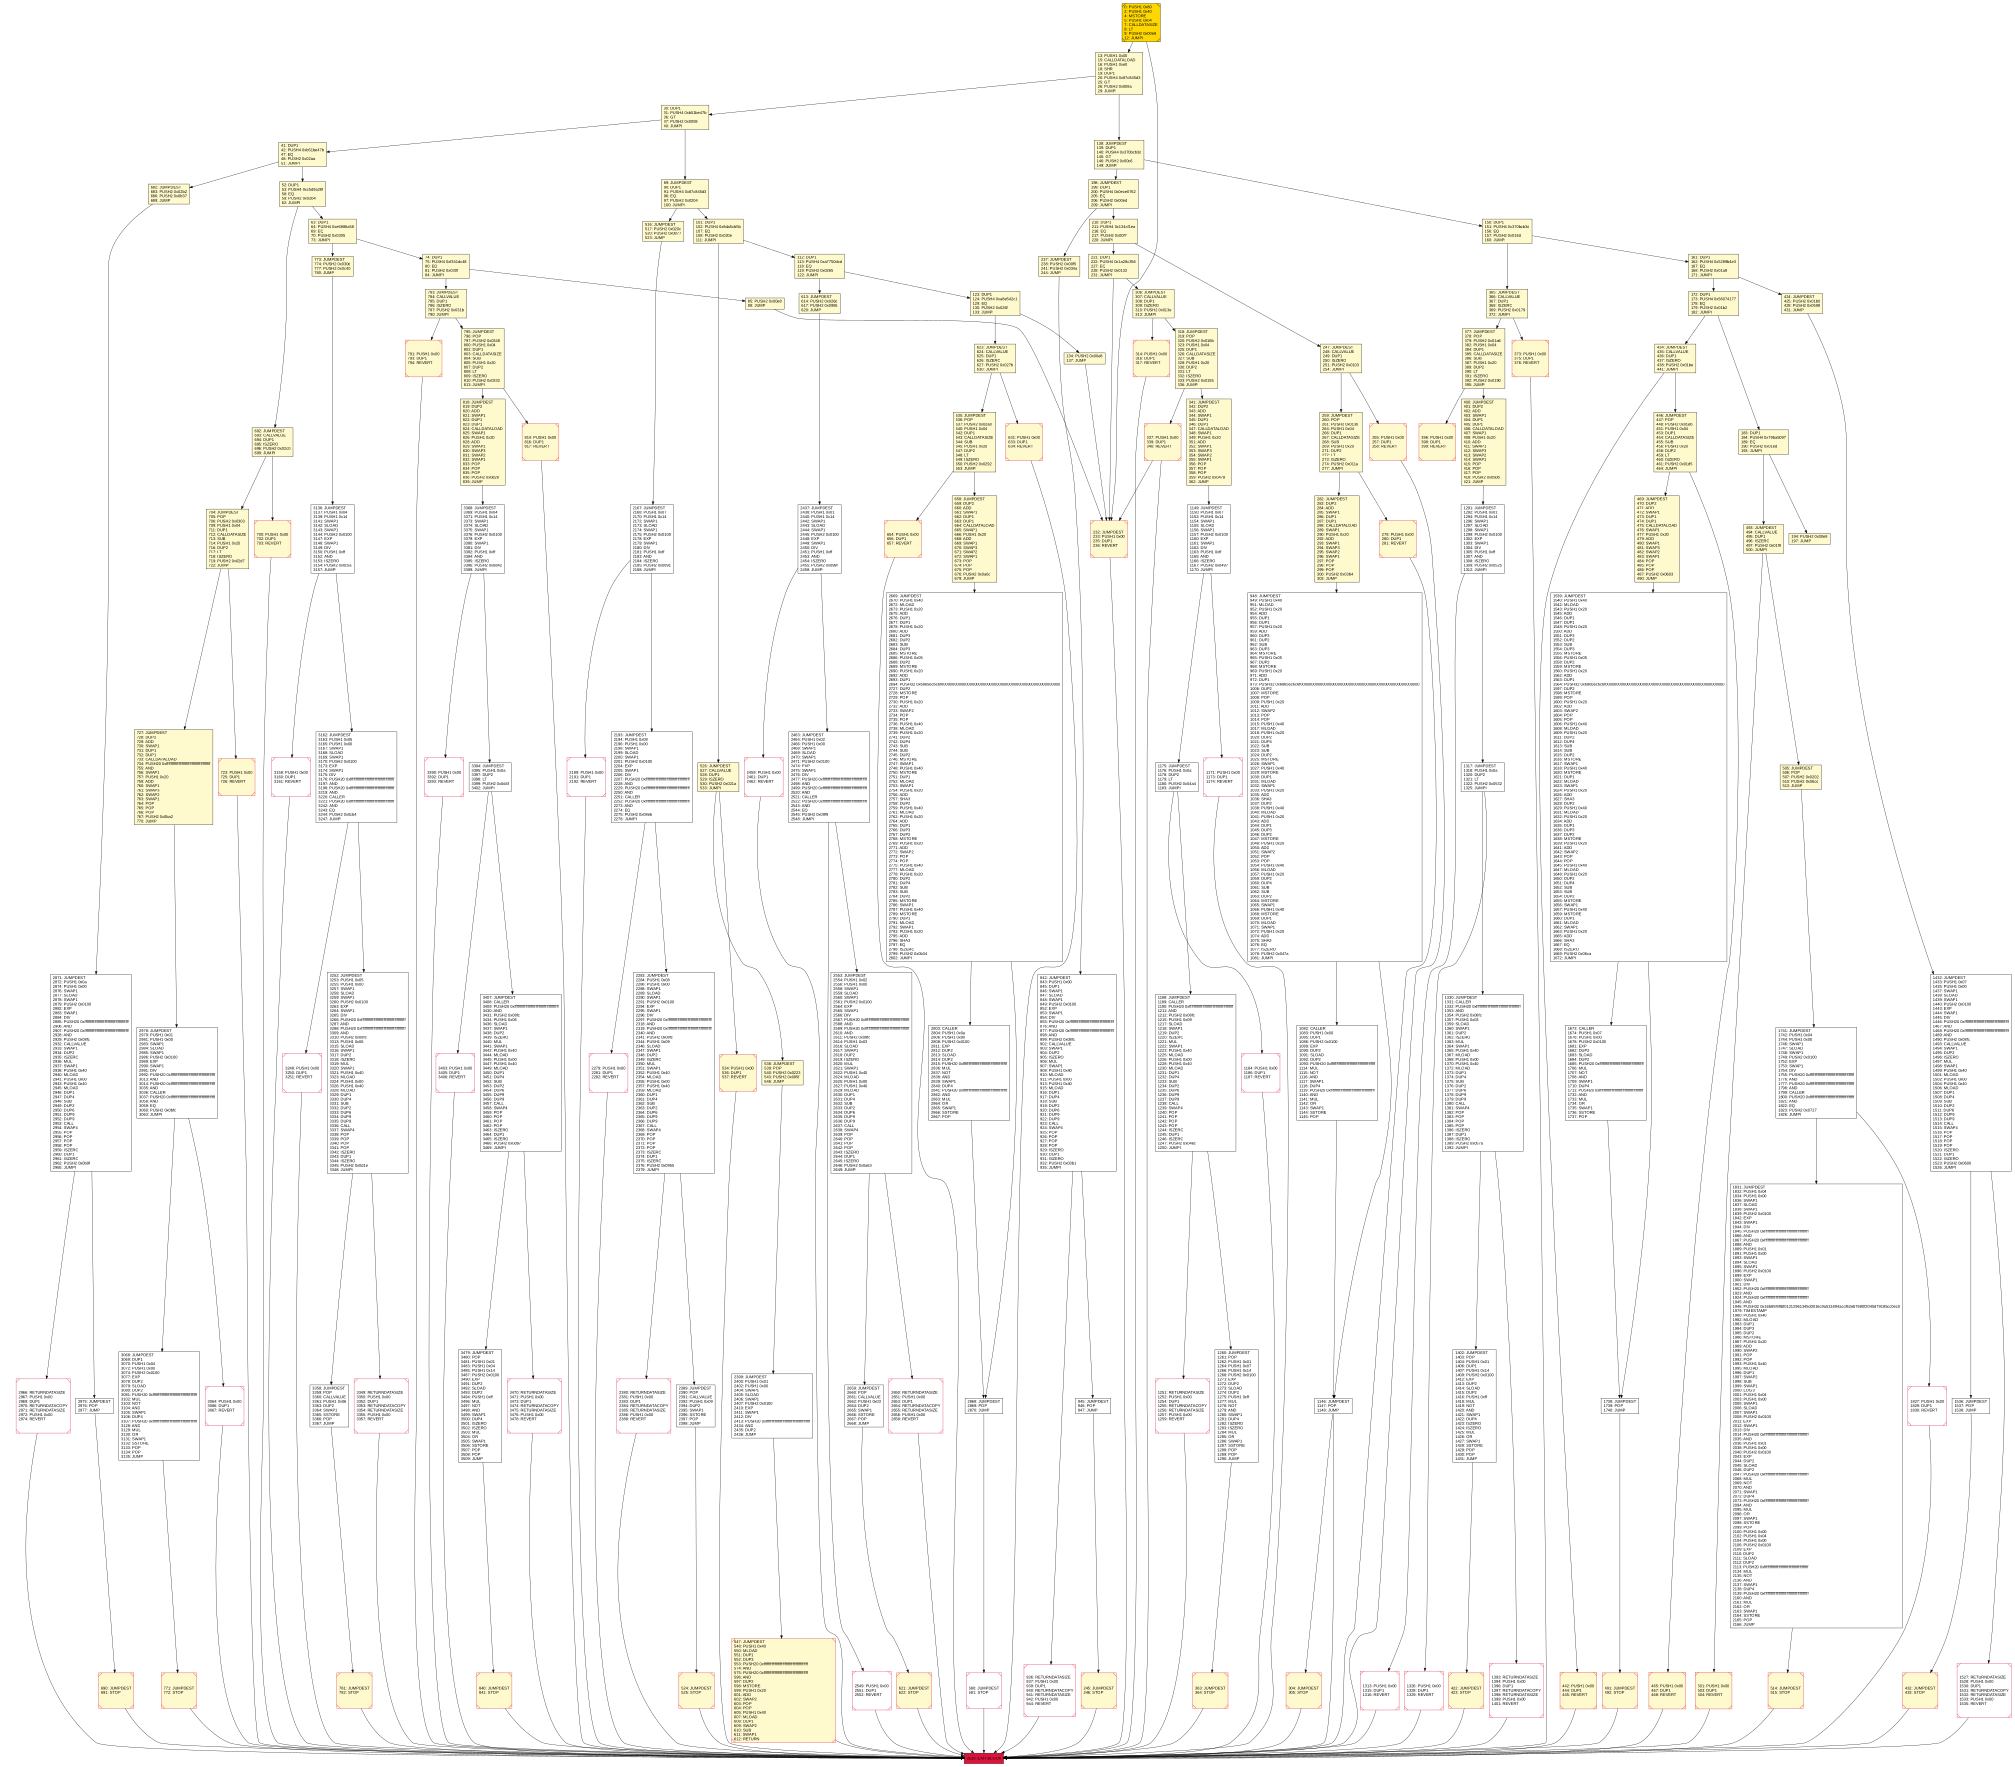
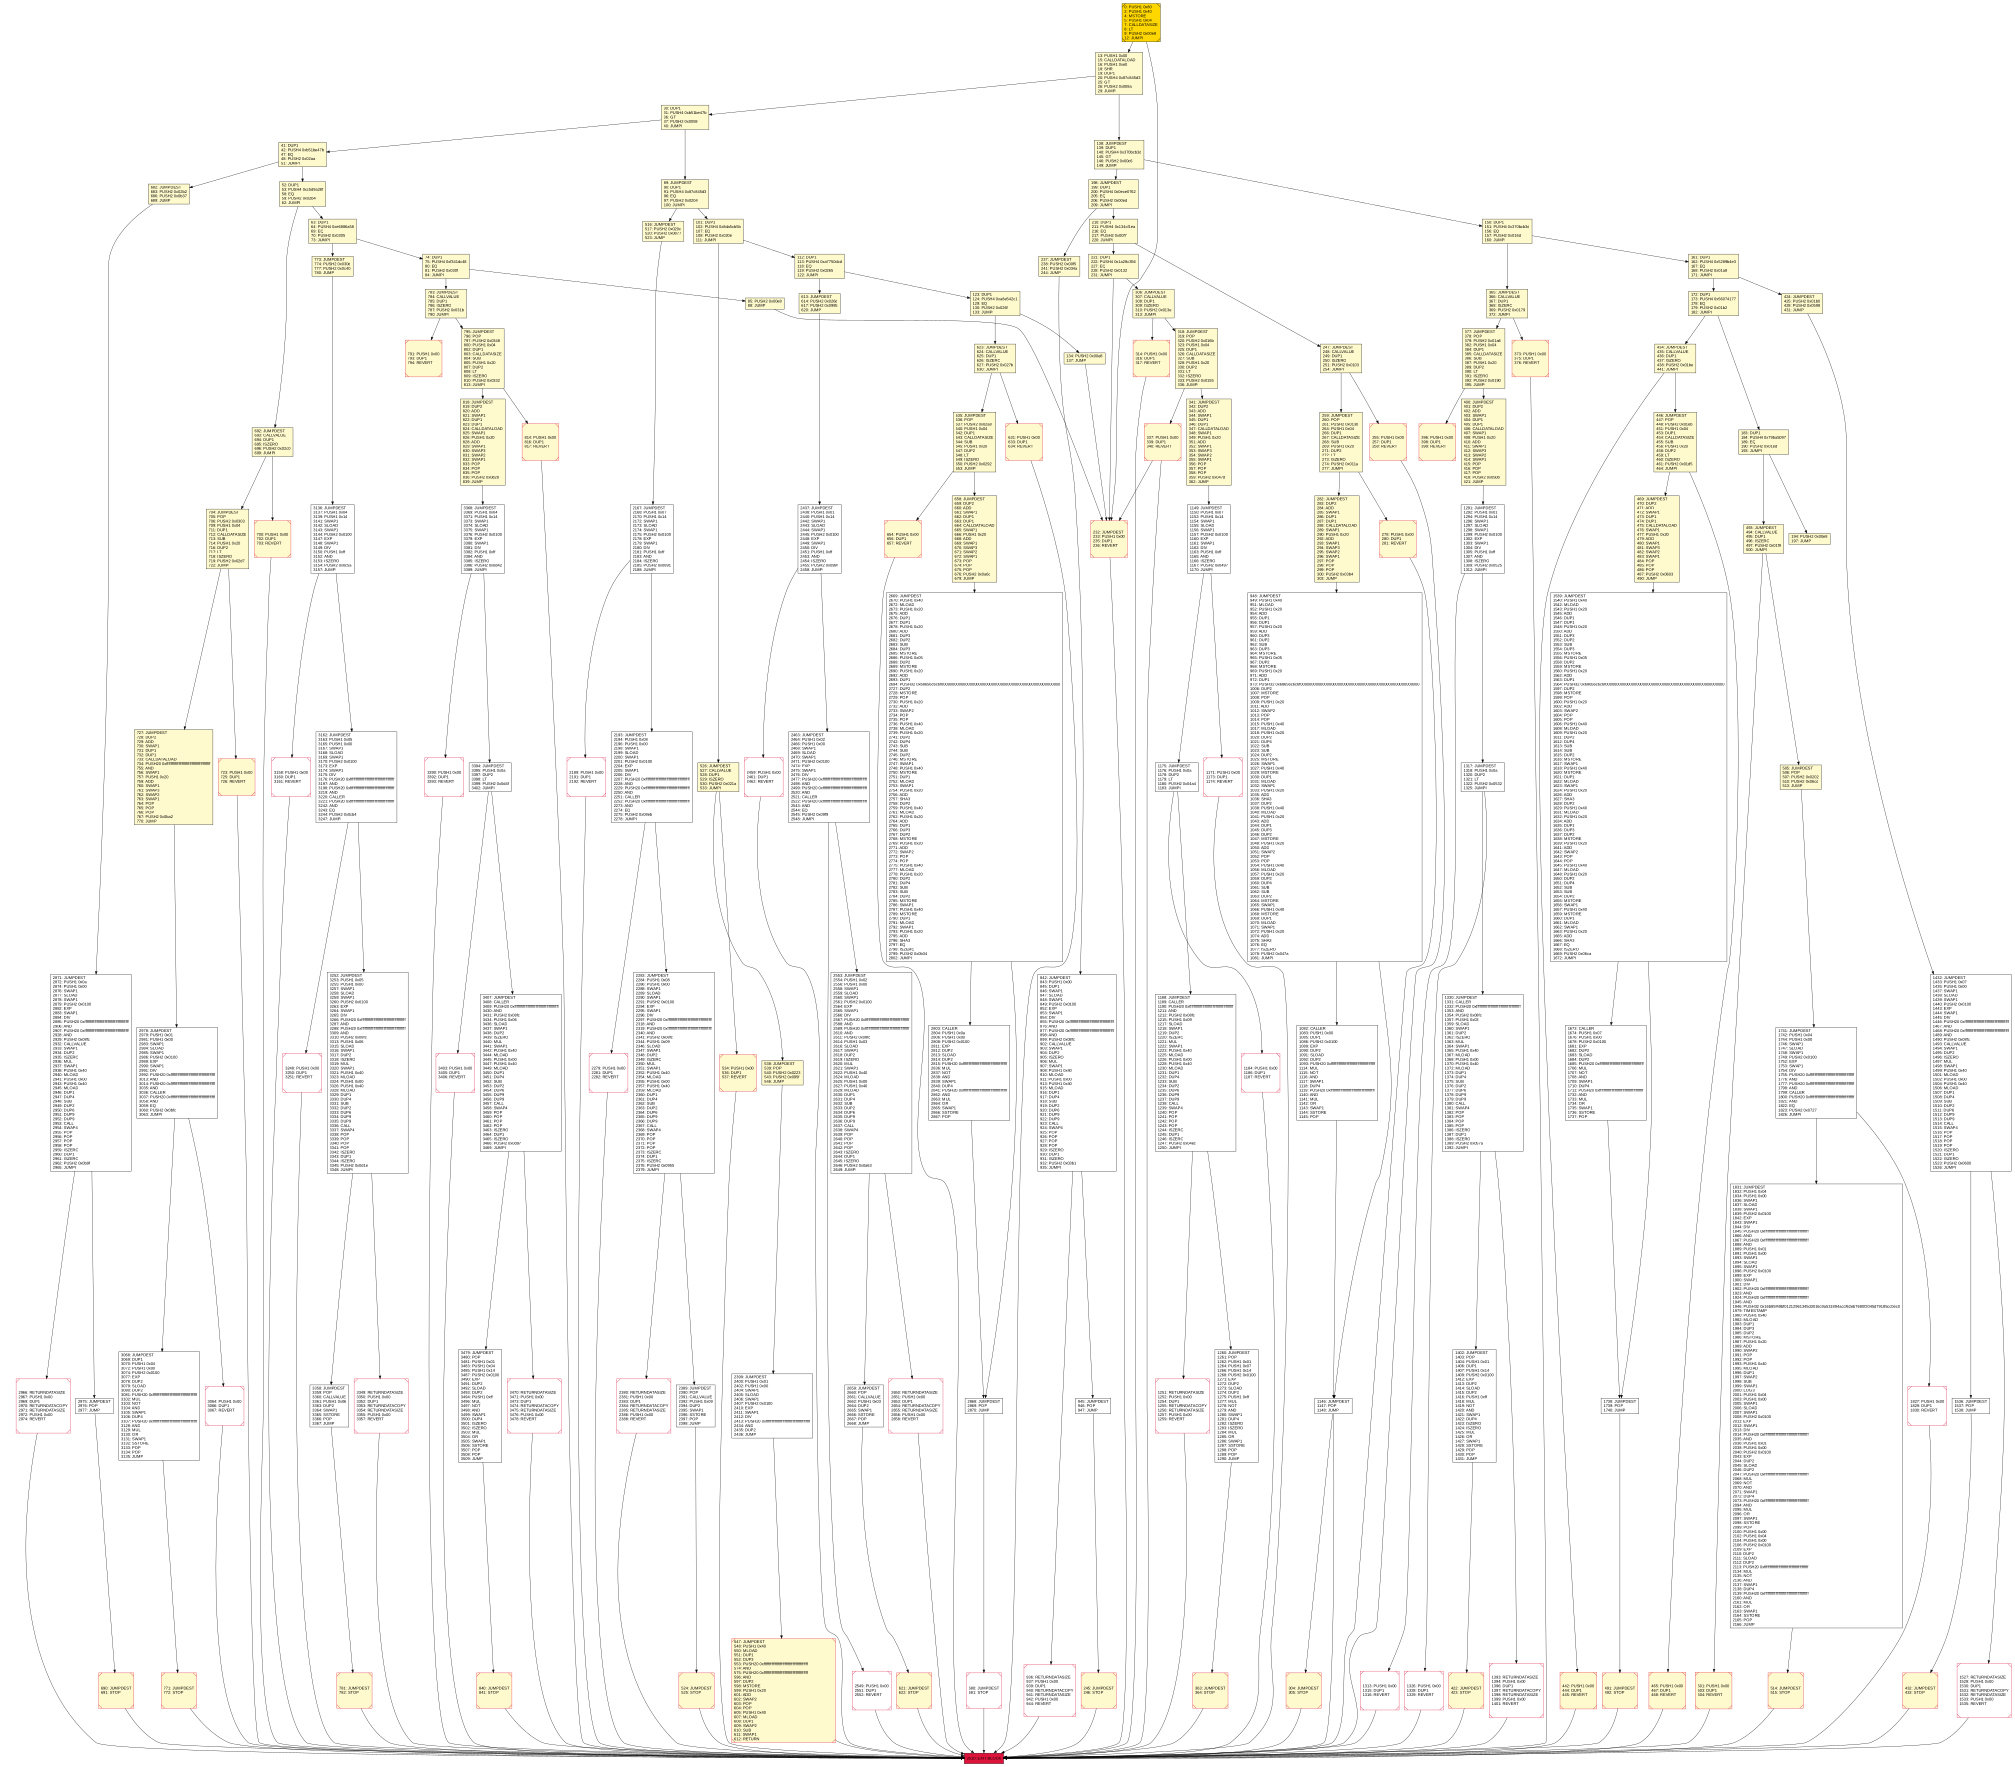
(417, 1325) -> none
